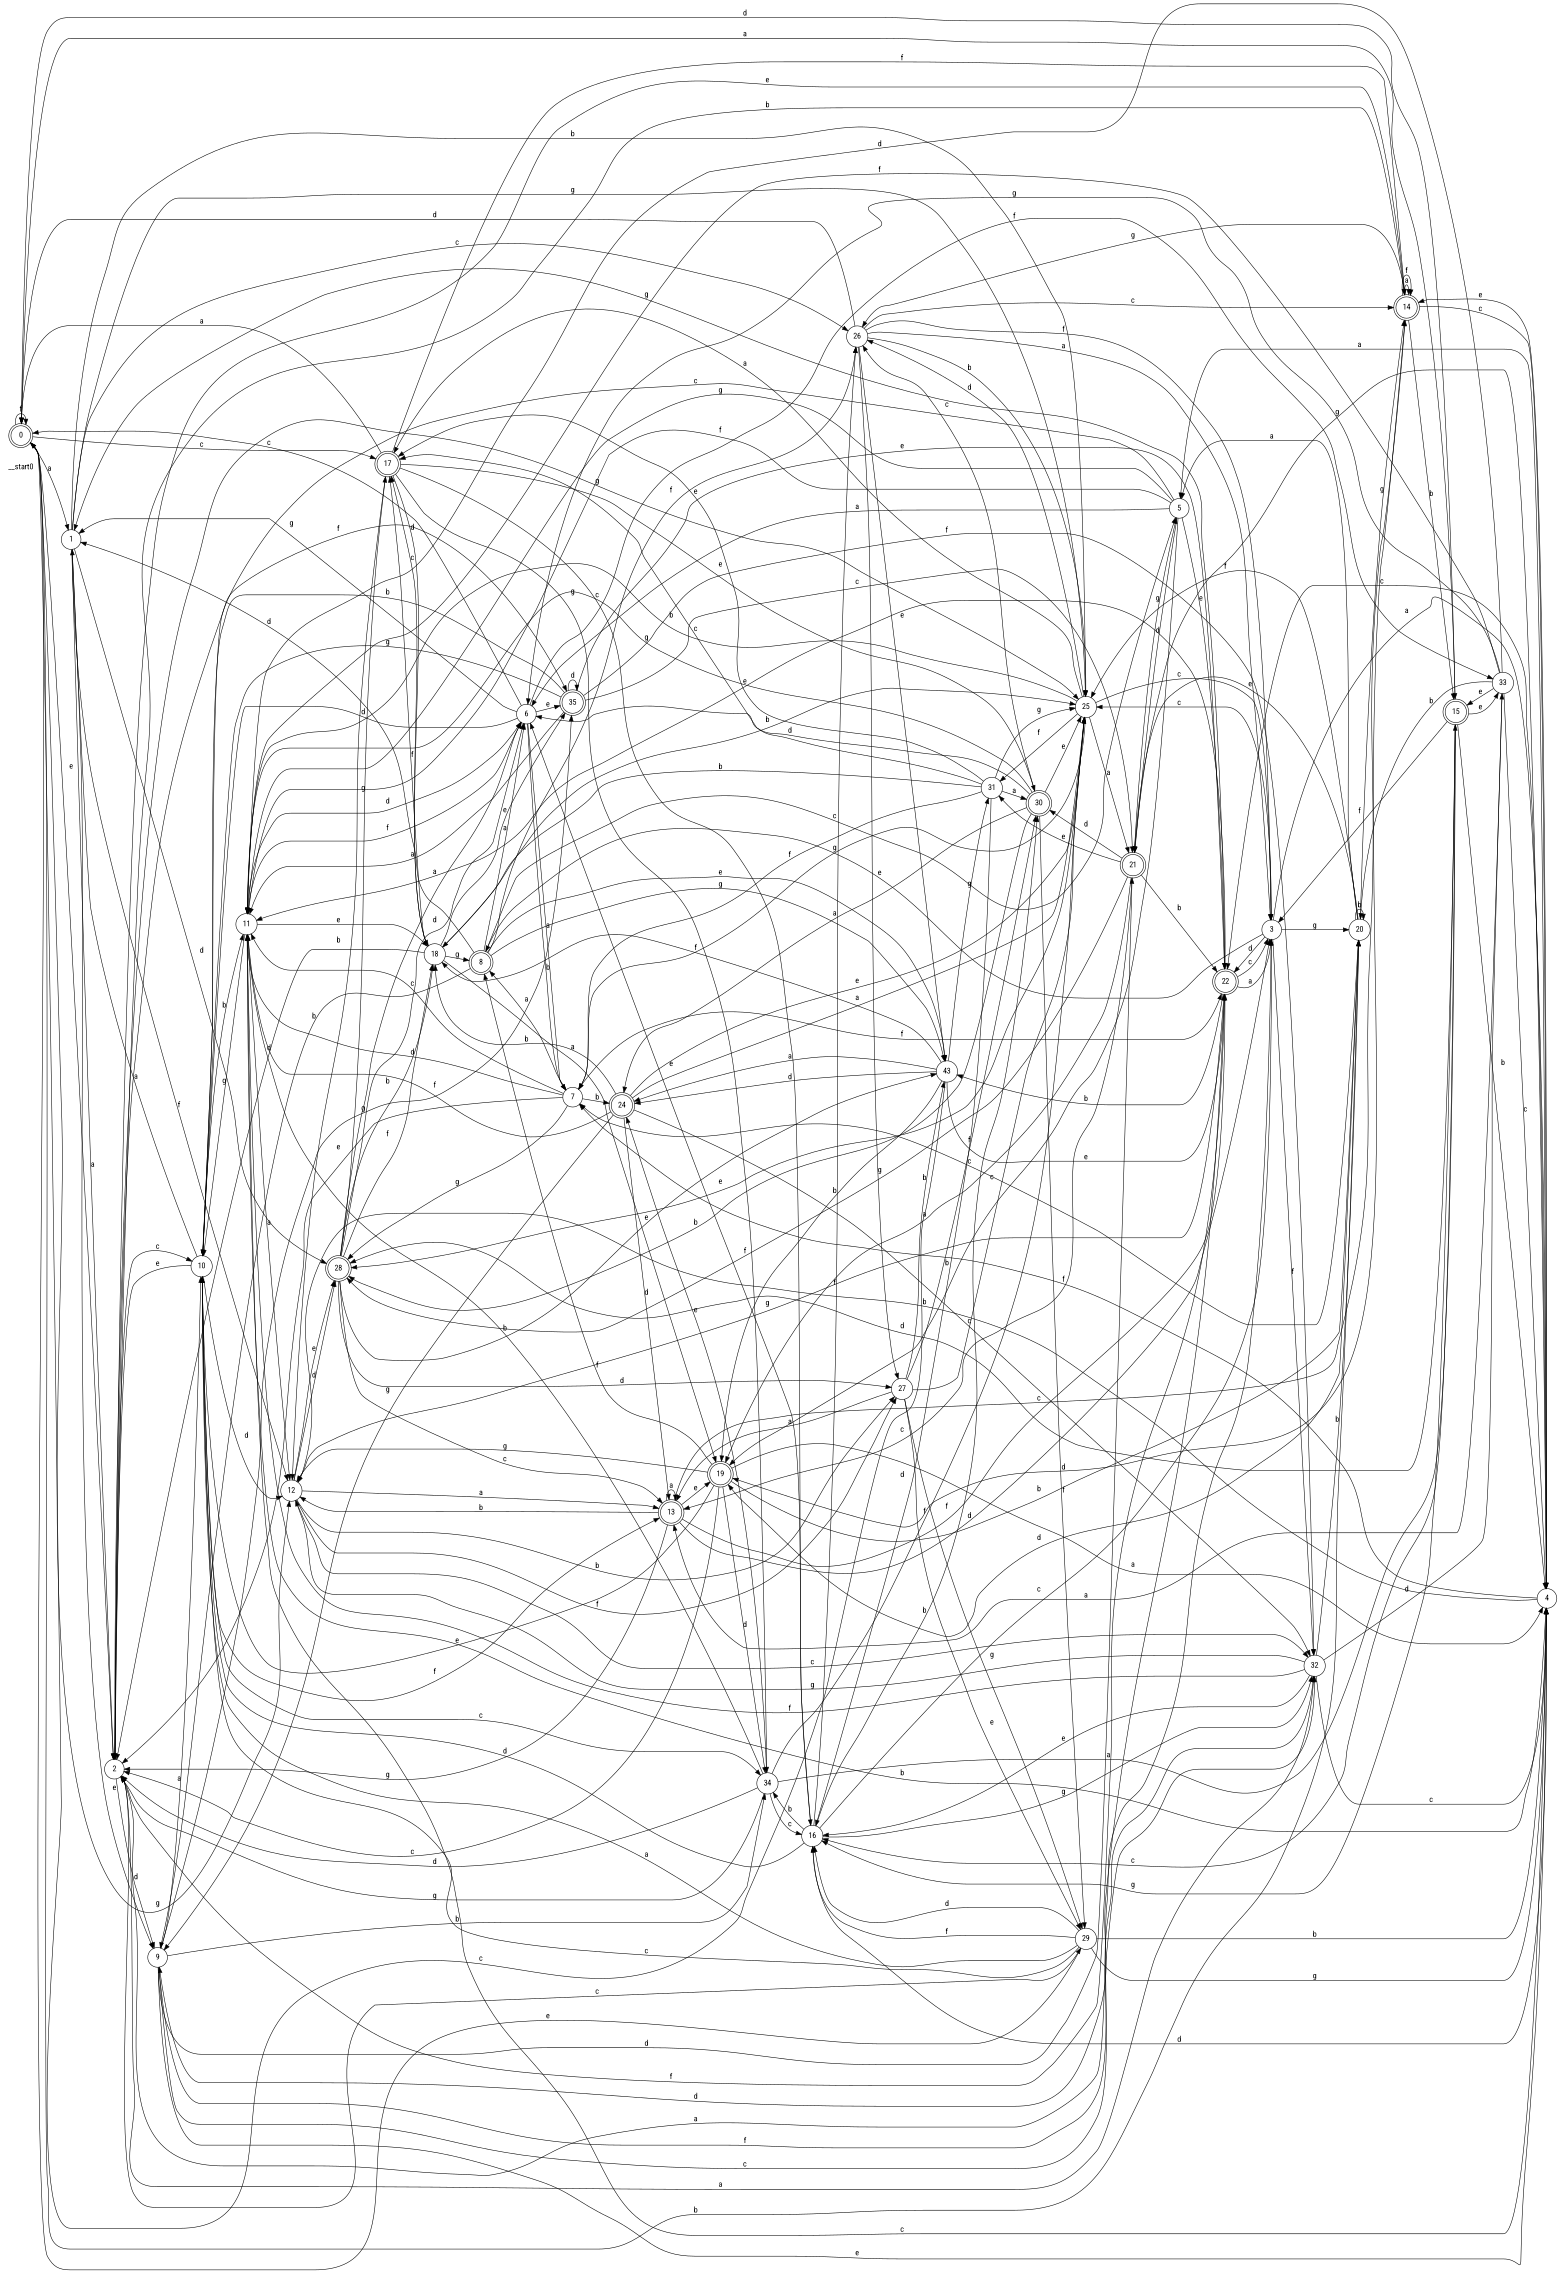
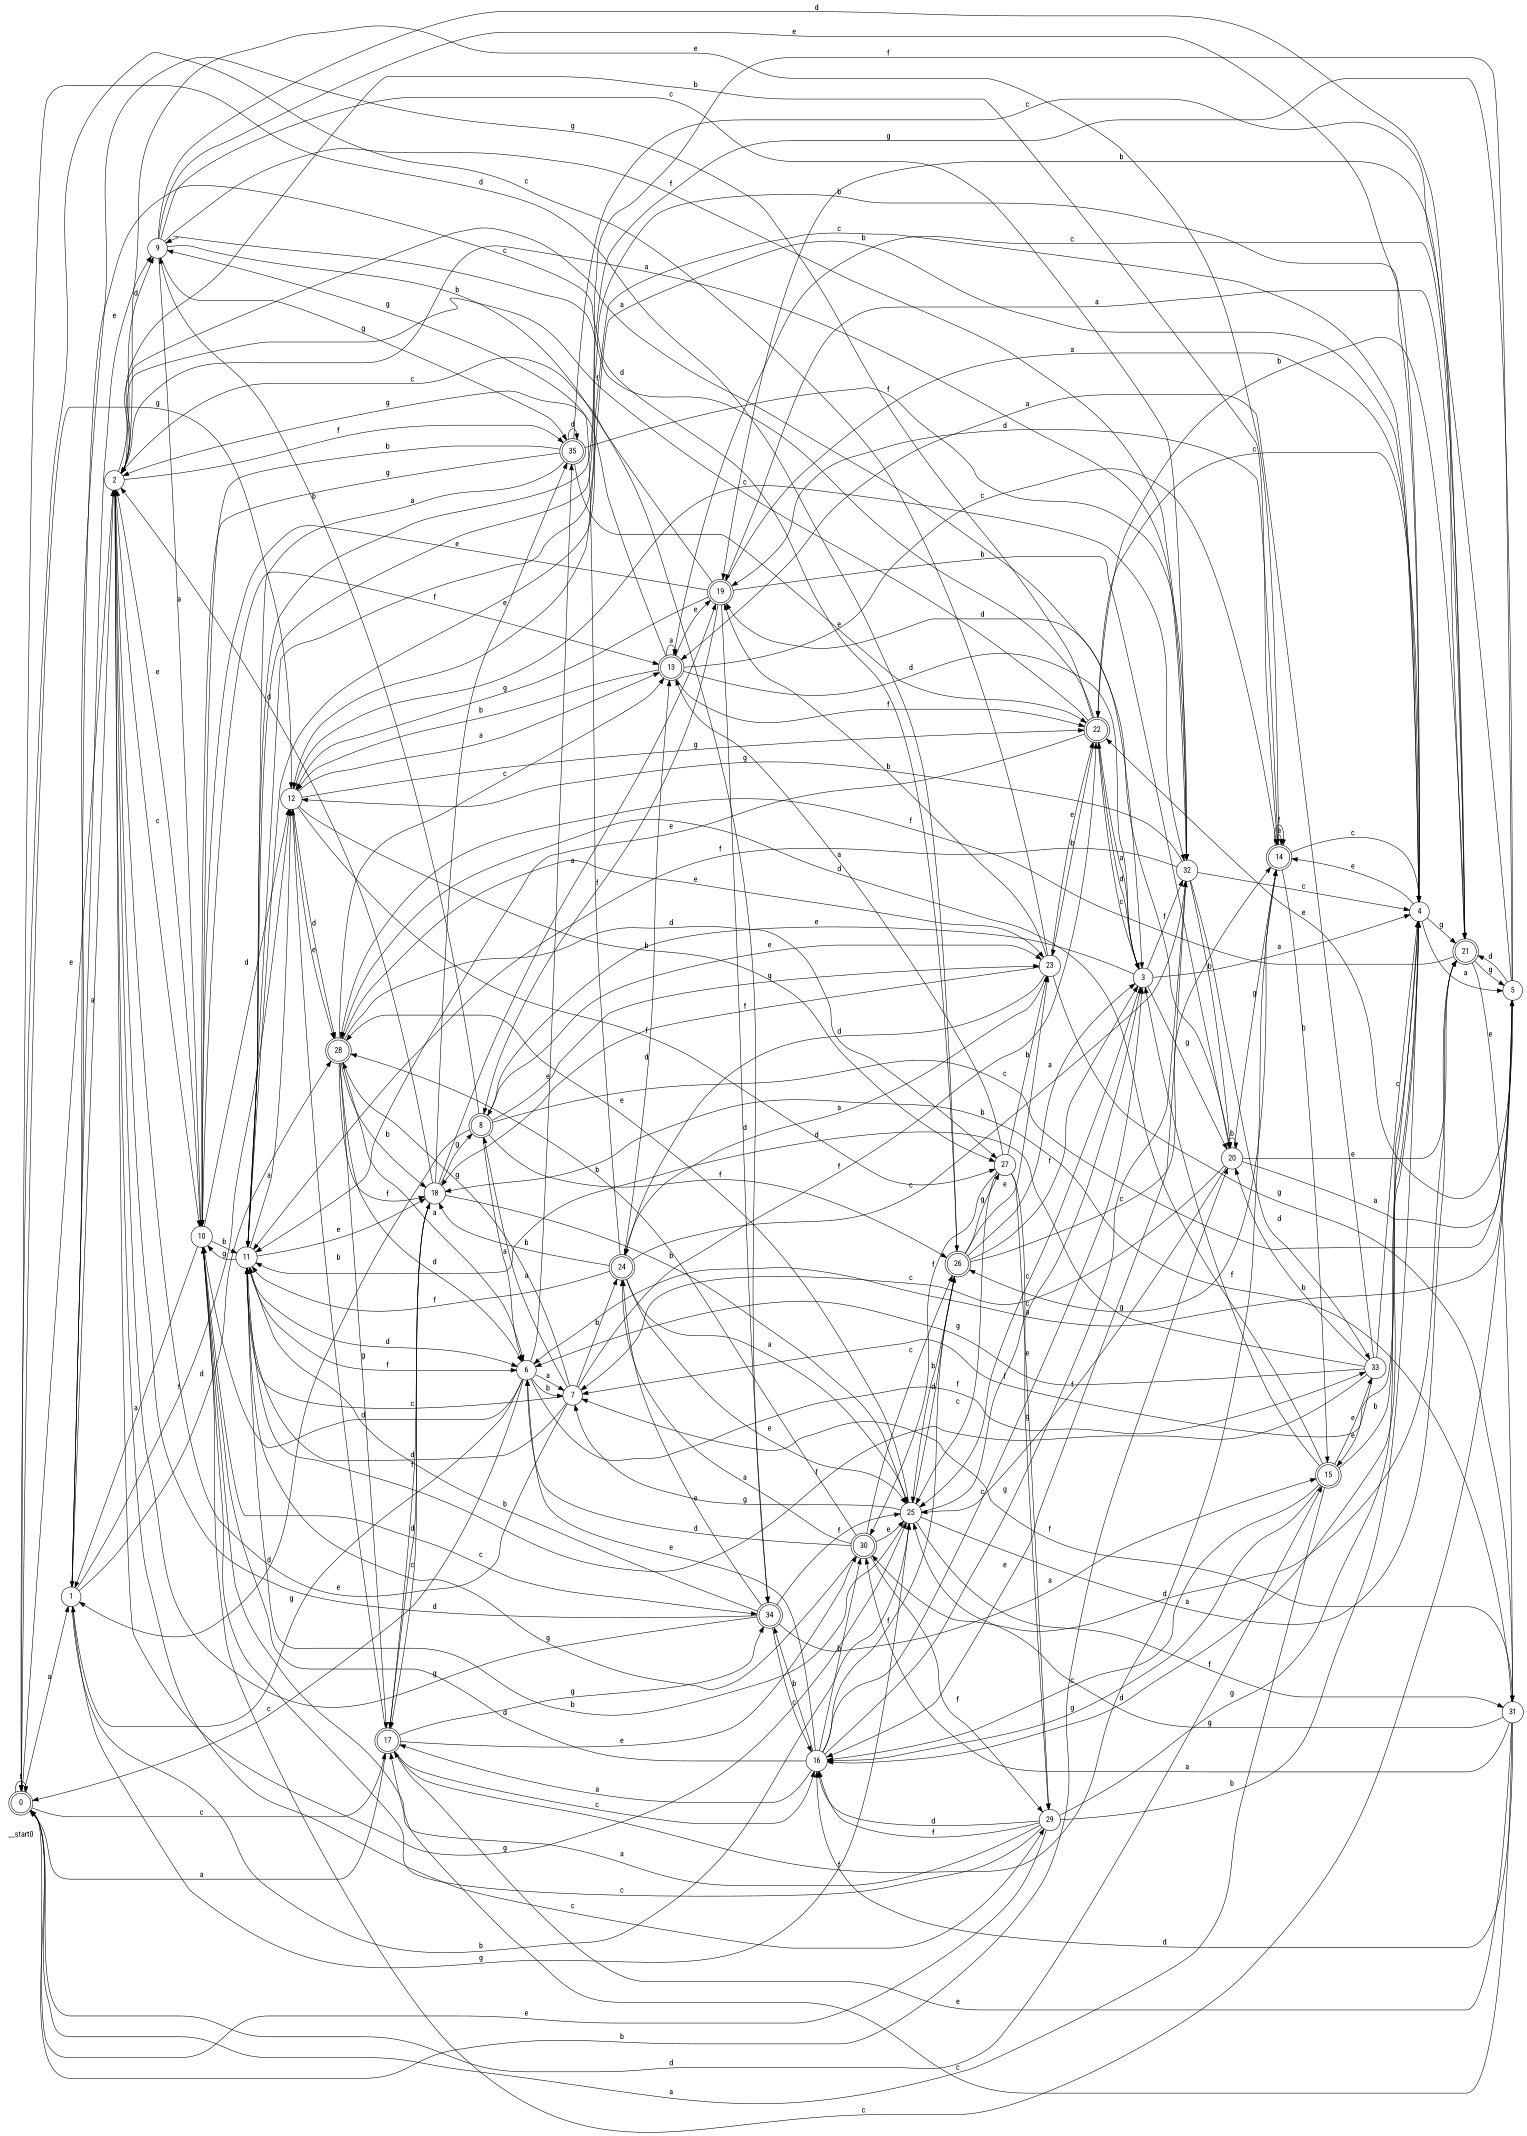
(857, 337) -> (958, 1264)
(753, 375) -> (612, 1796)
(947, 1071) -> (1050, 966)
(767, 1783) -> (770, 1615)
